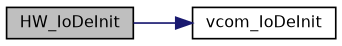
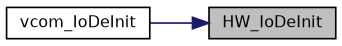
(155, 23) -> (171, 23)
